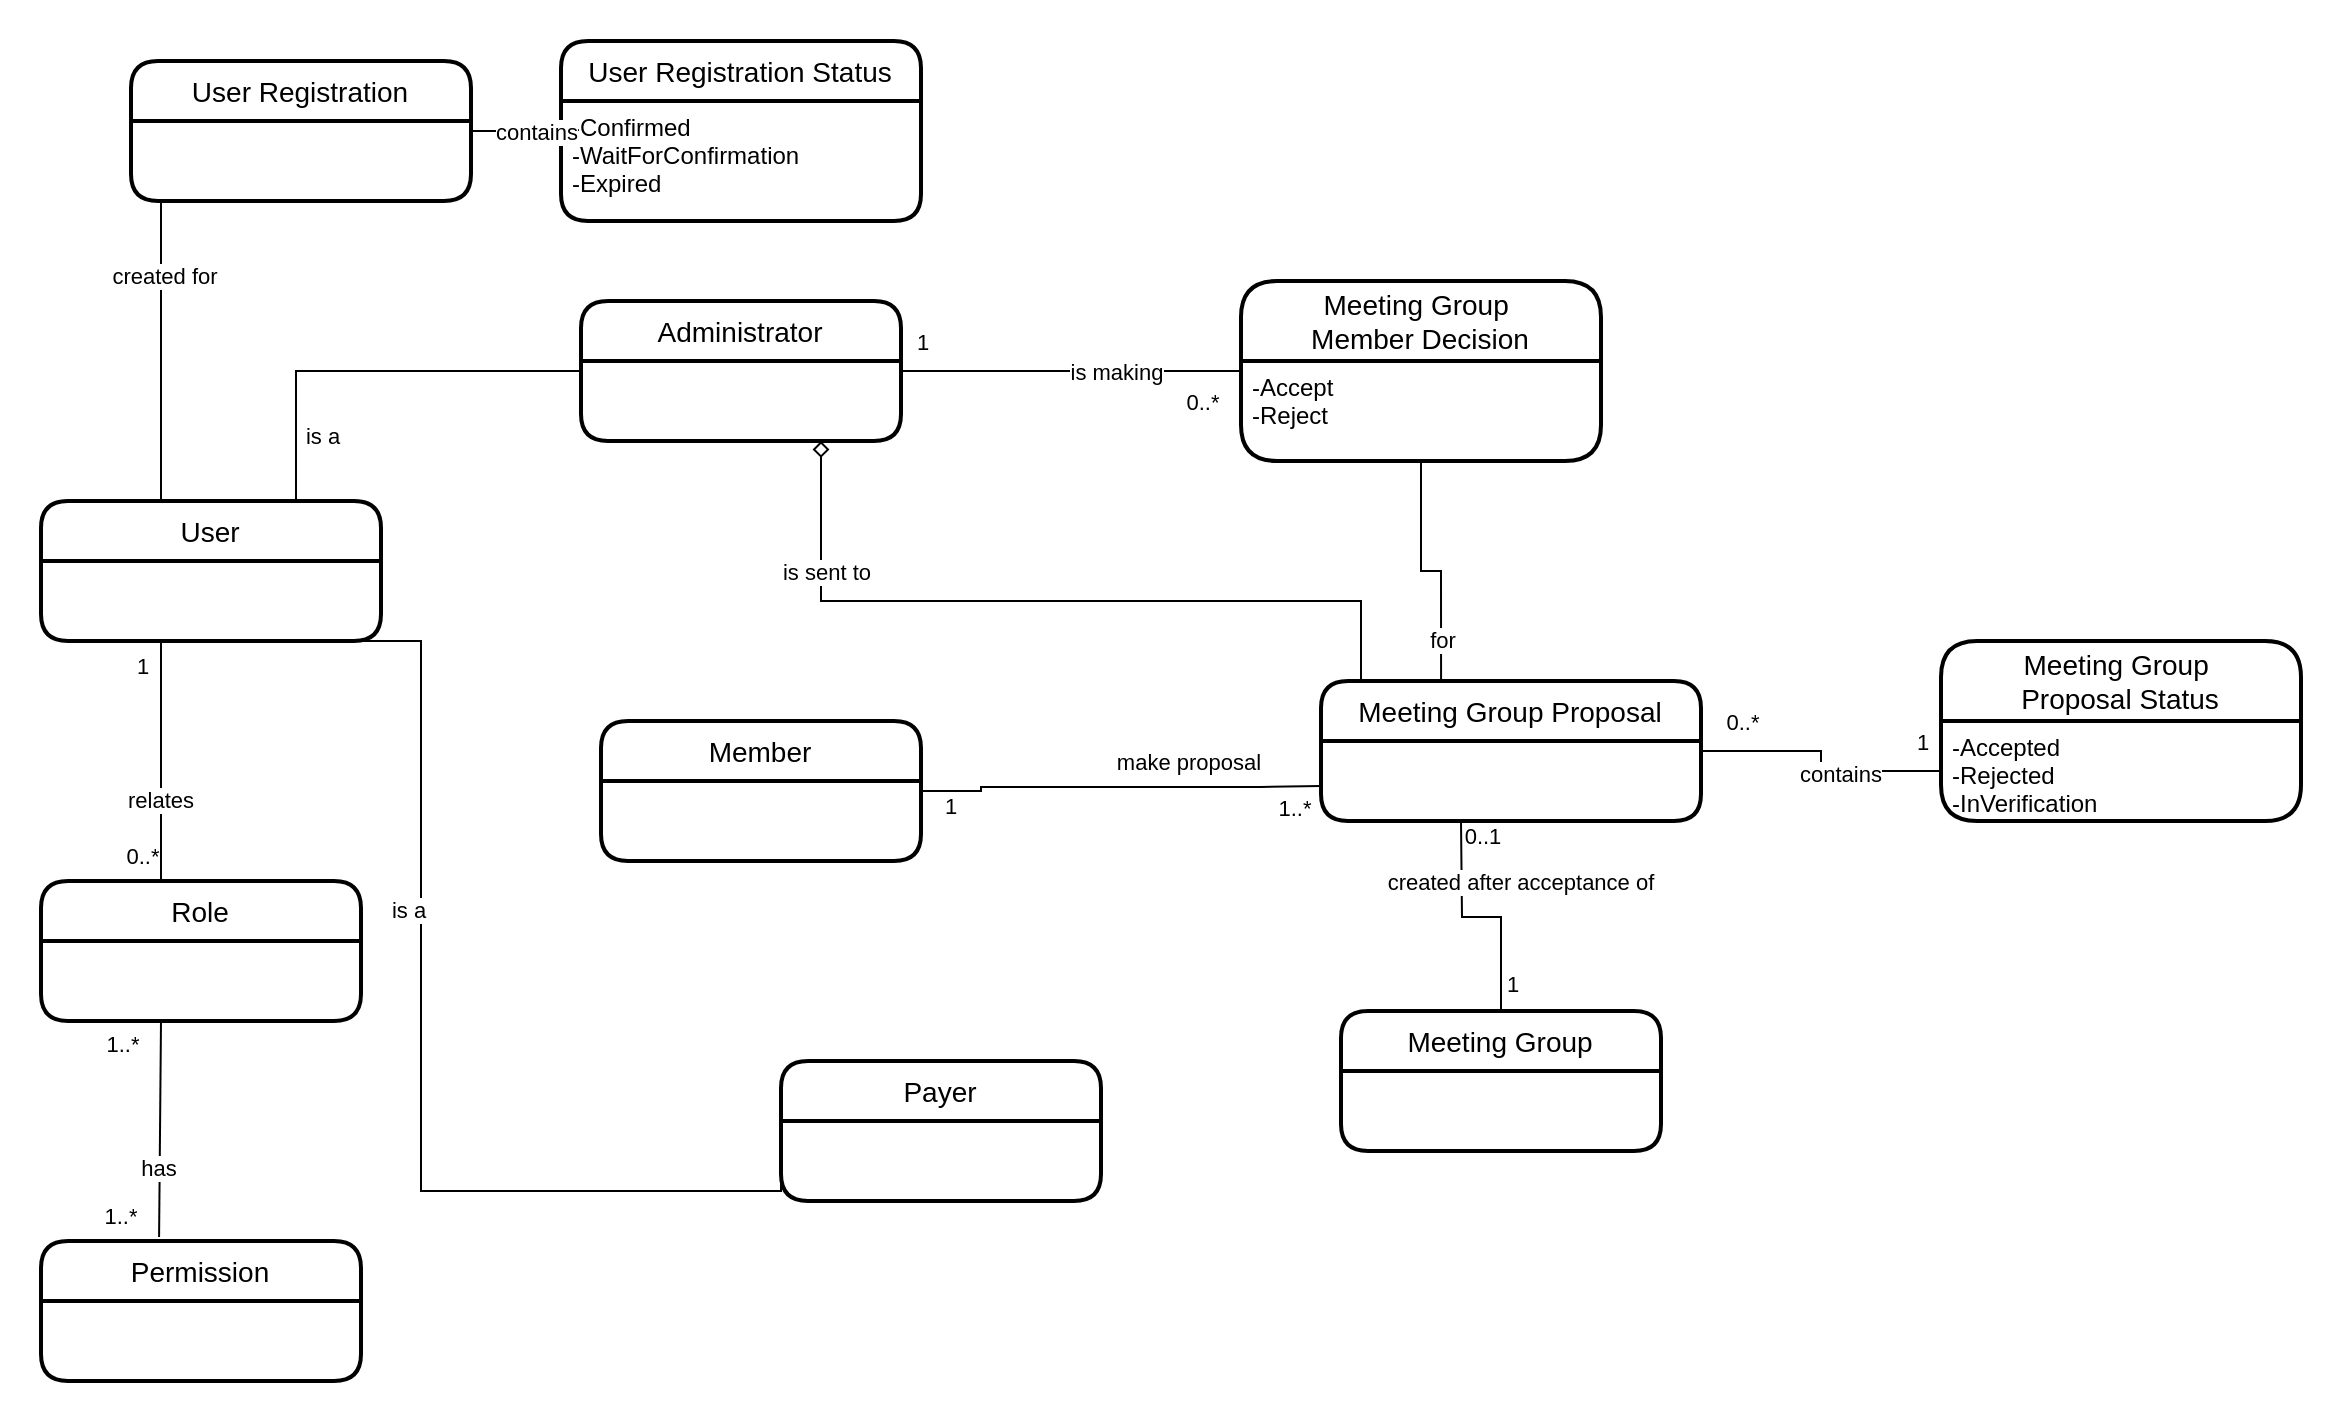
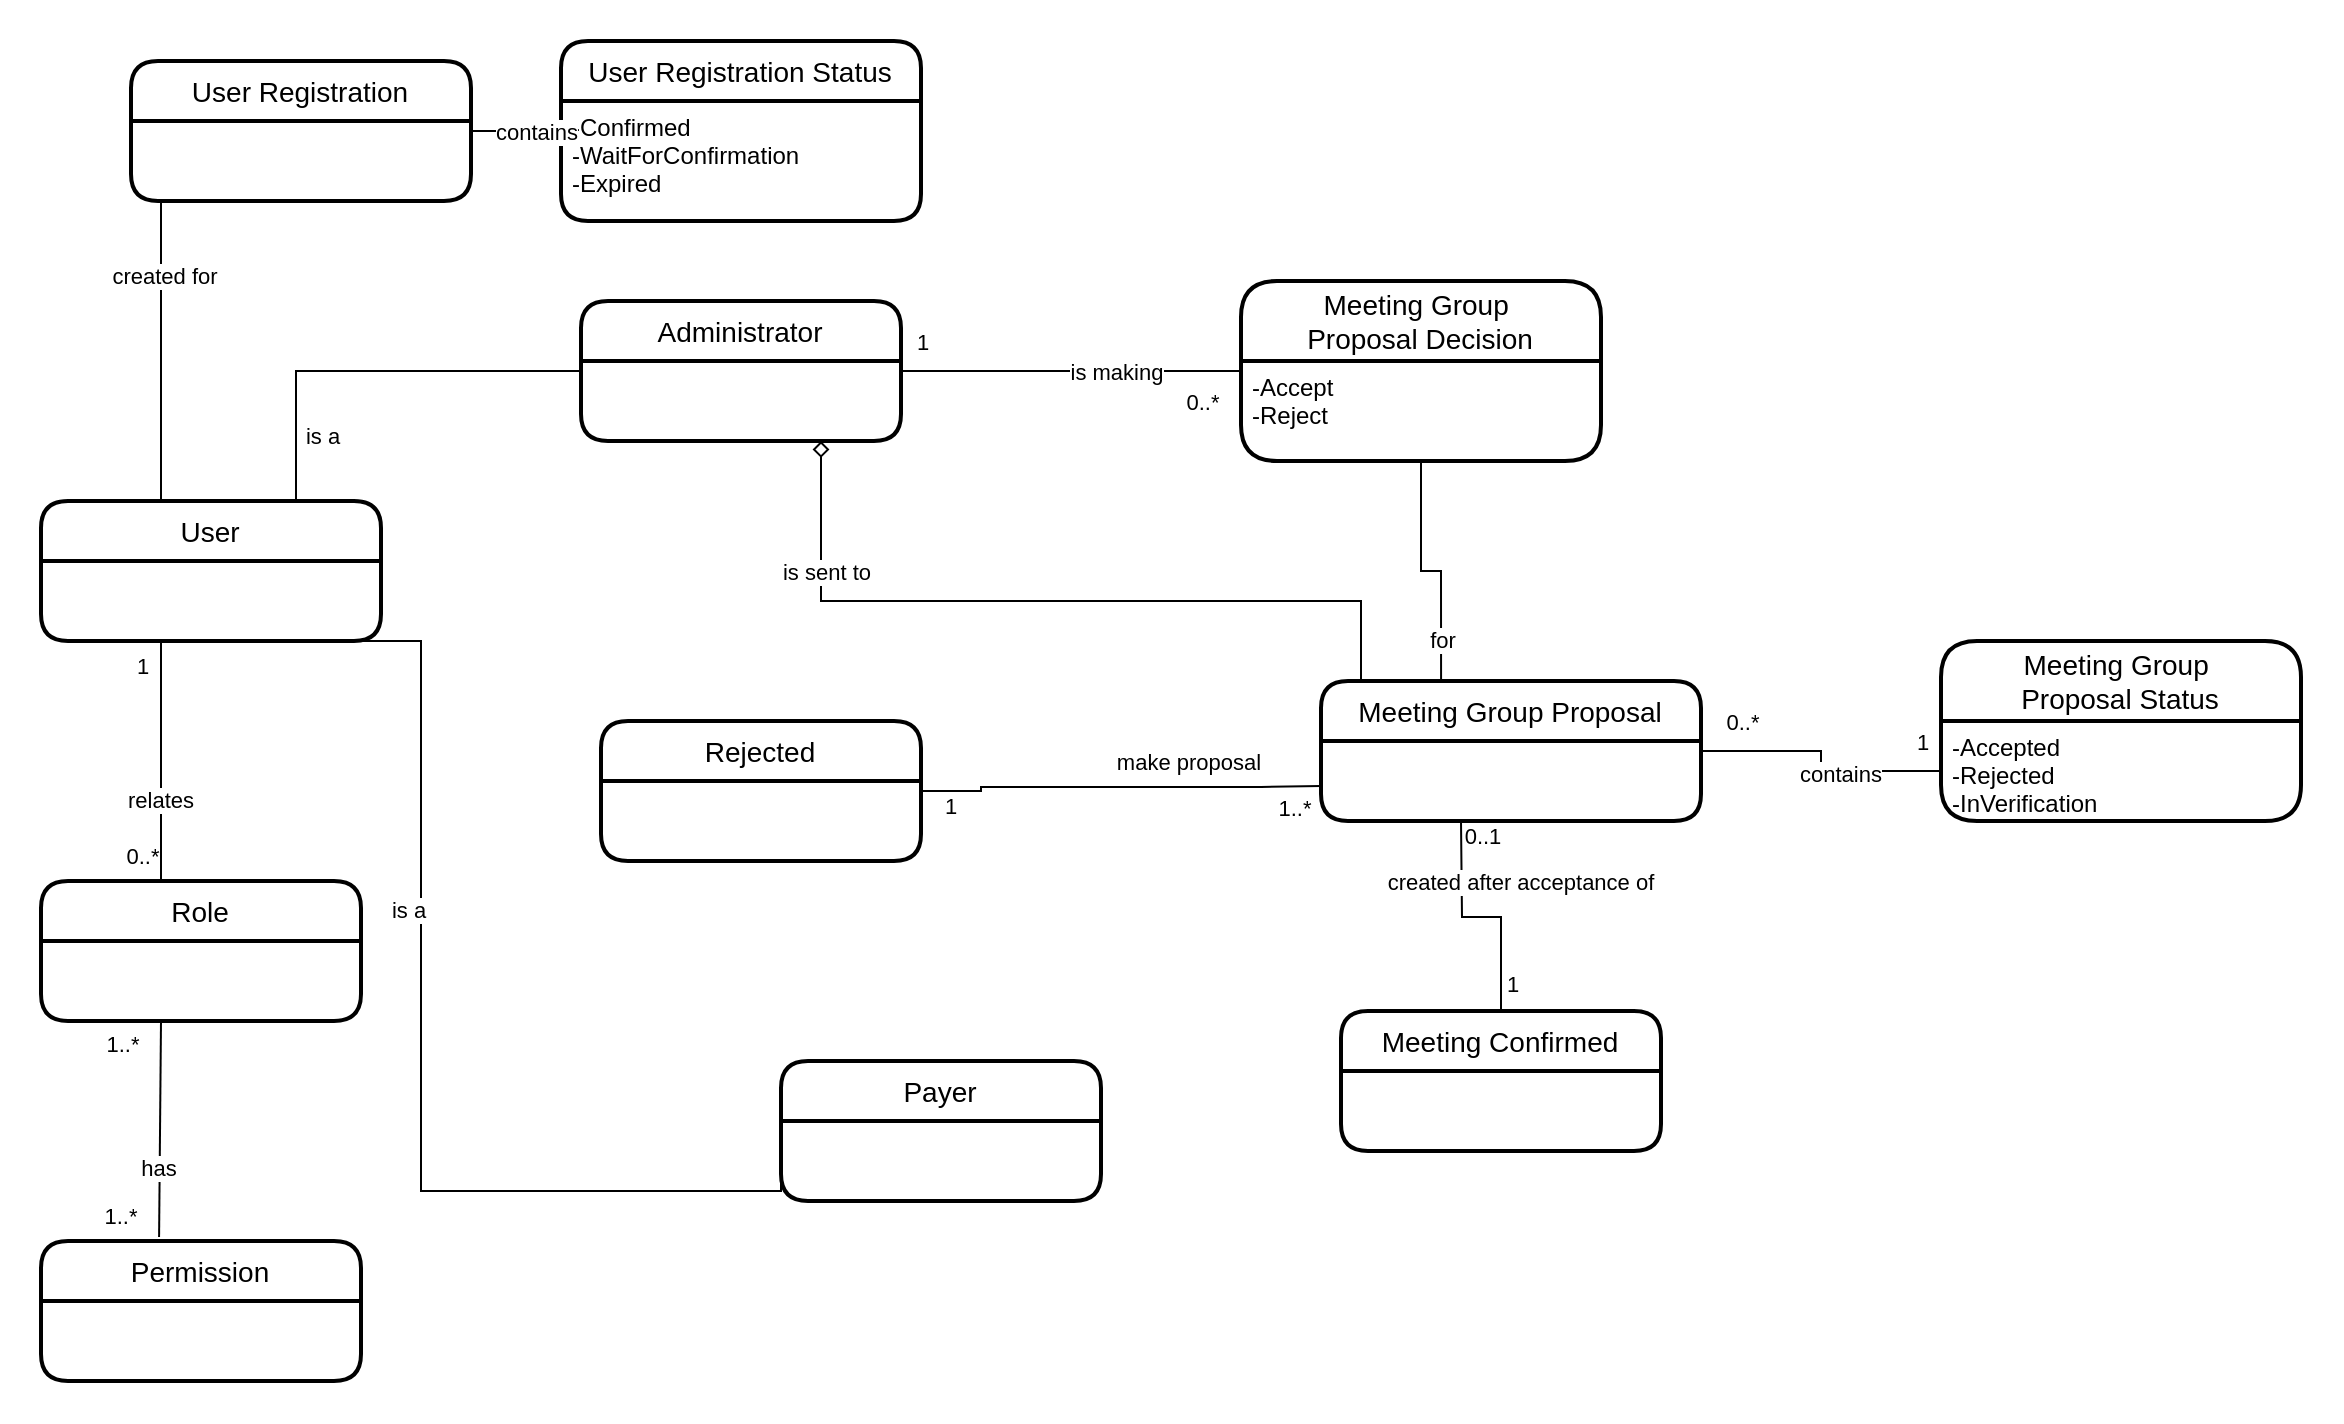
(1420, 306) -> (1420, 306)
(760, 753) -> (760, 753)
(1500, 1043) -> (1500, 1043)
